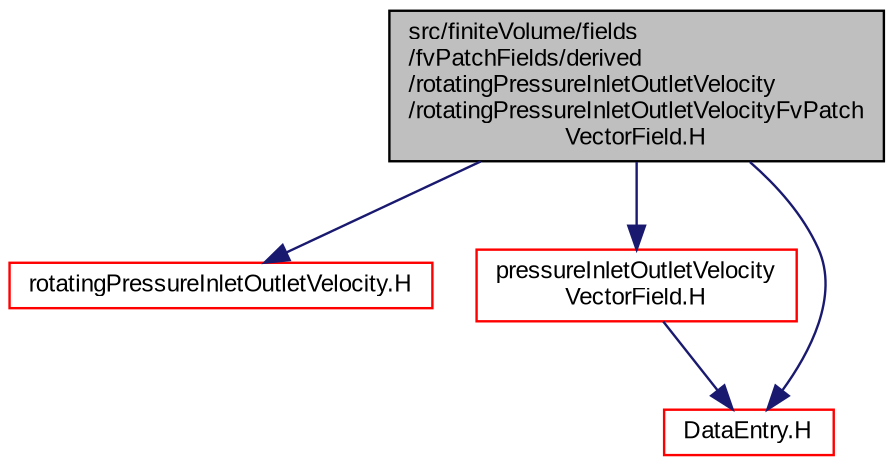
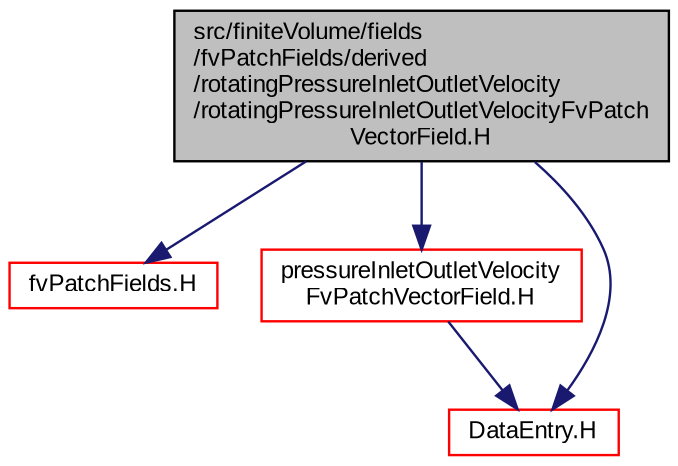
(221, 285) -> (113, 285)
(637, 285) -> (422, 285)
